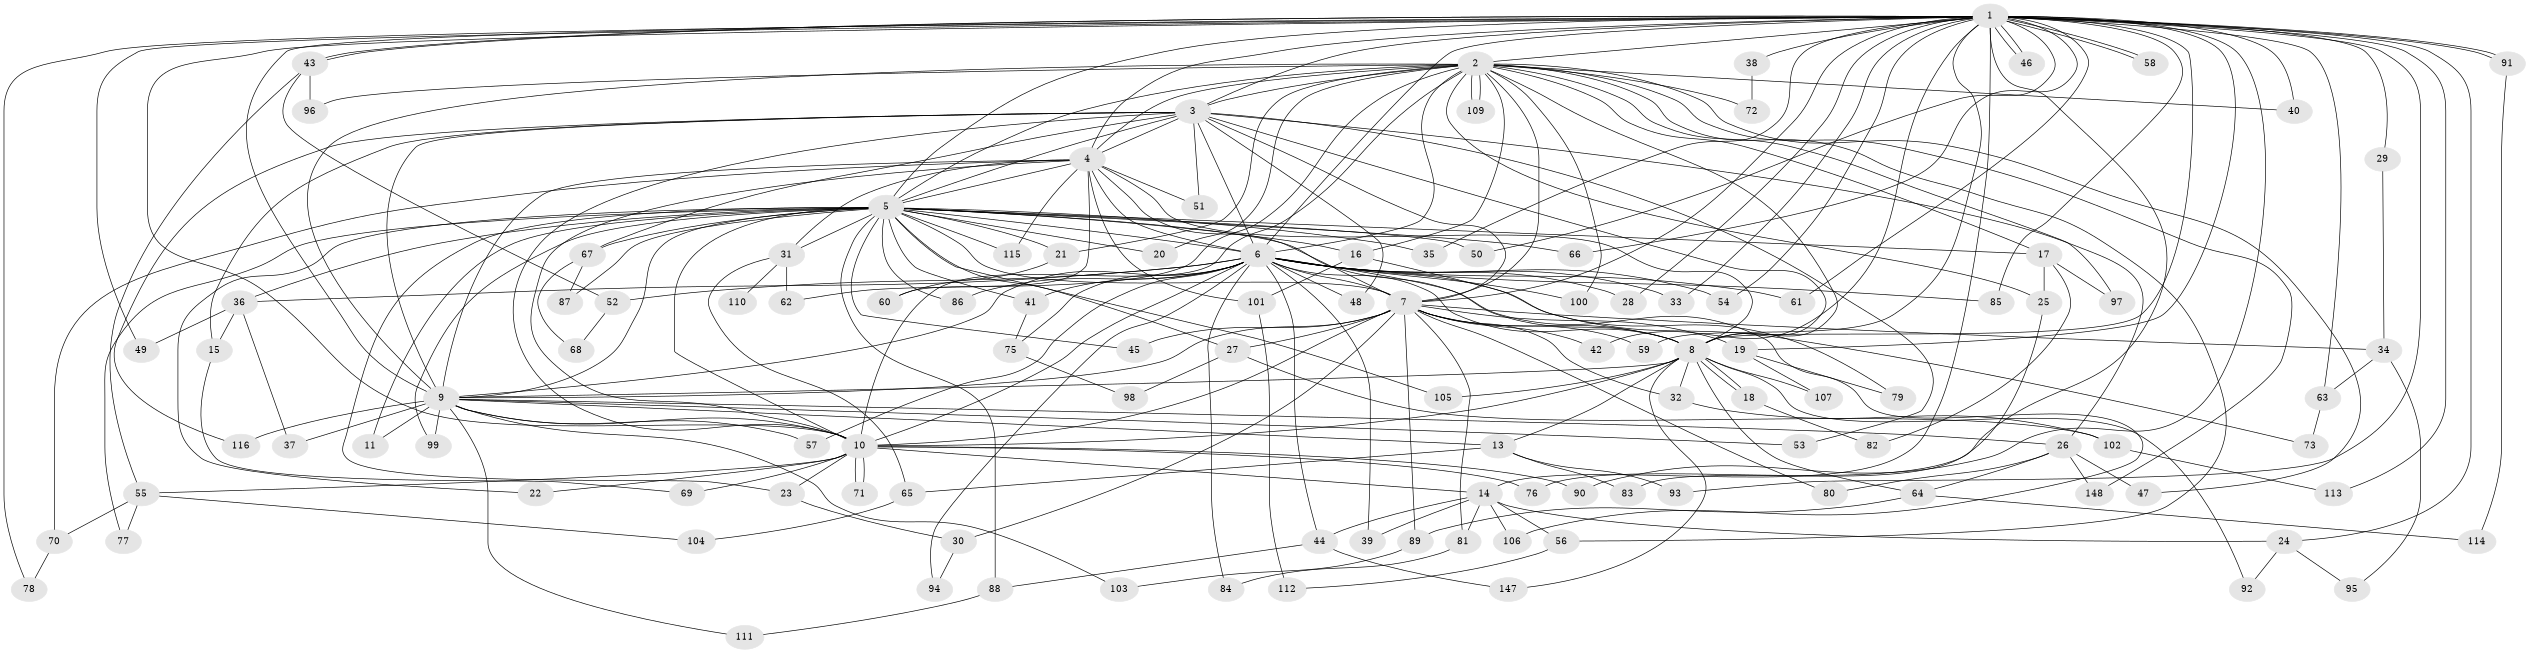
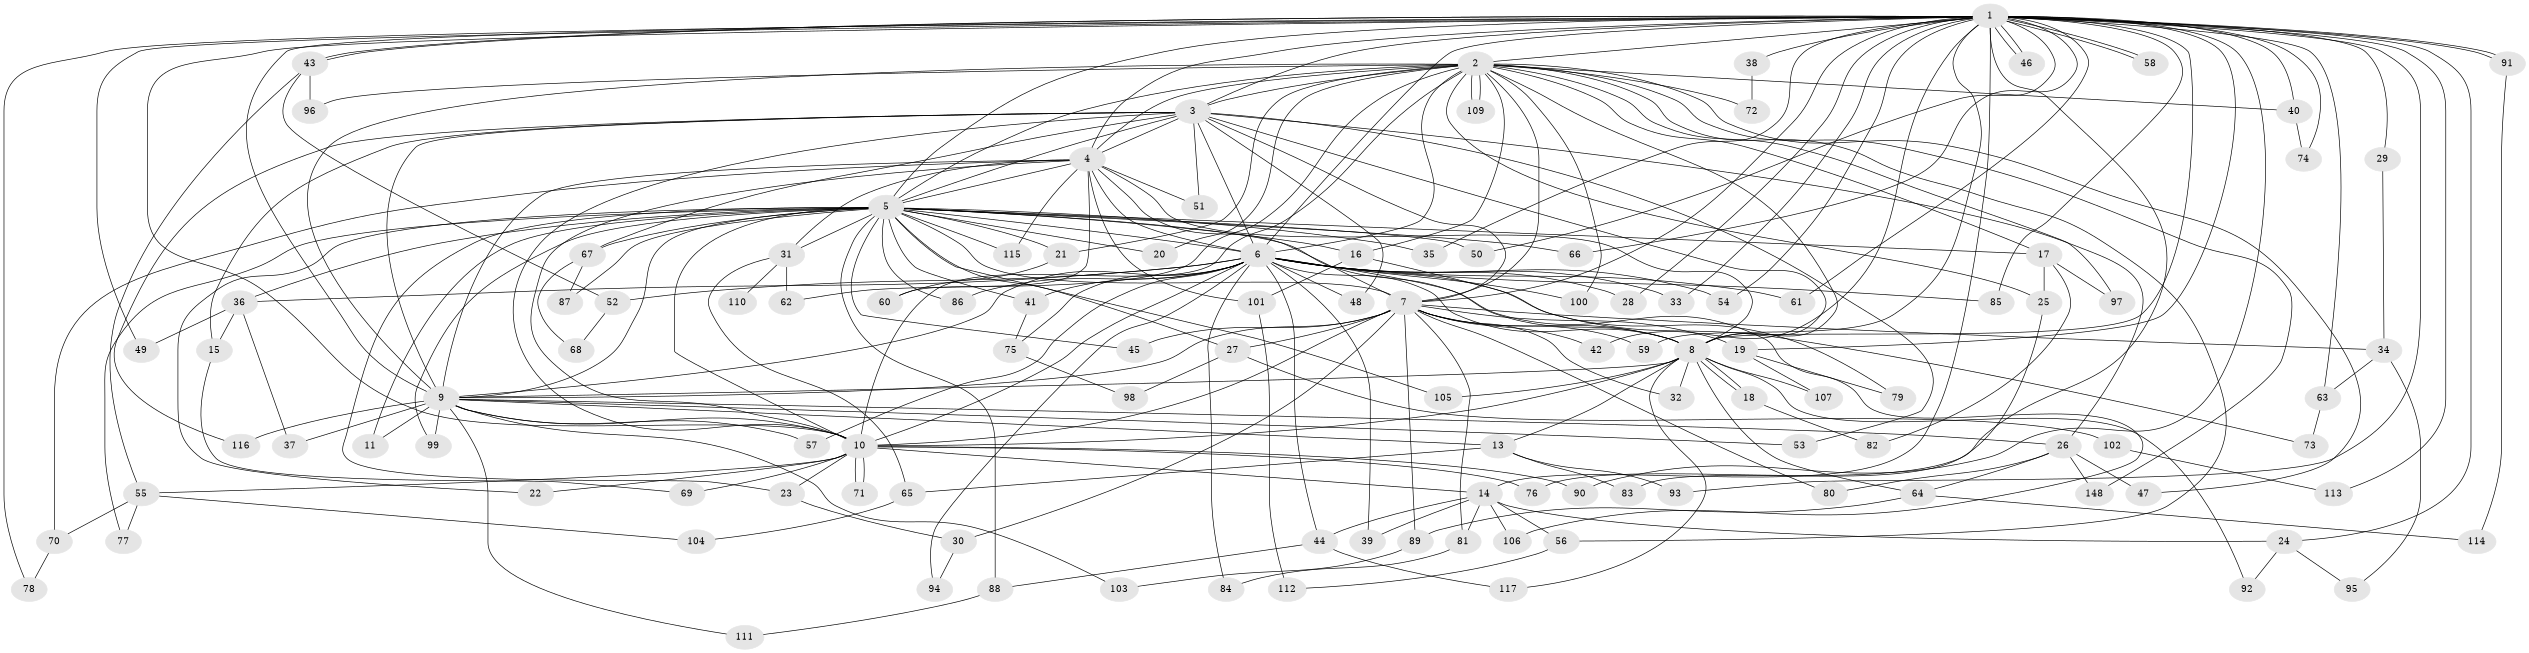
none -> (2304, 159)
(1335, 279) -> none
(1896, 417) -> none
(1508, 590) -> (1508, 590)
